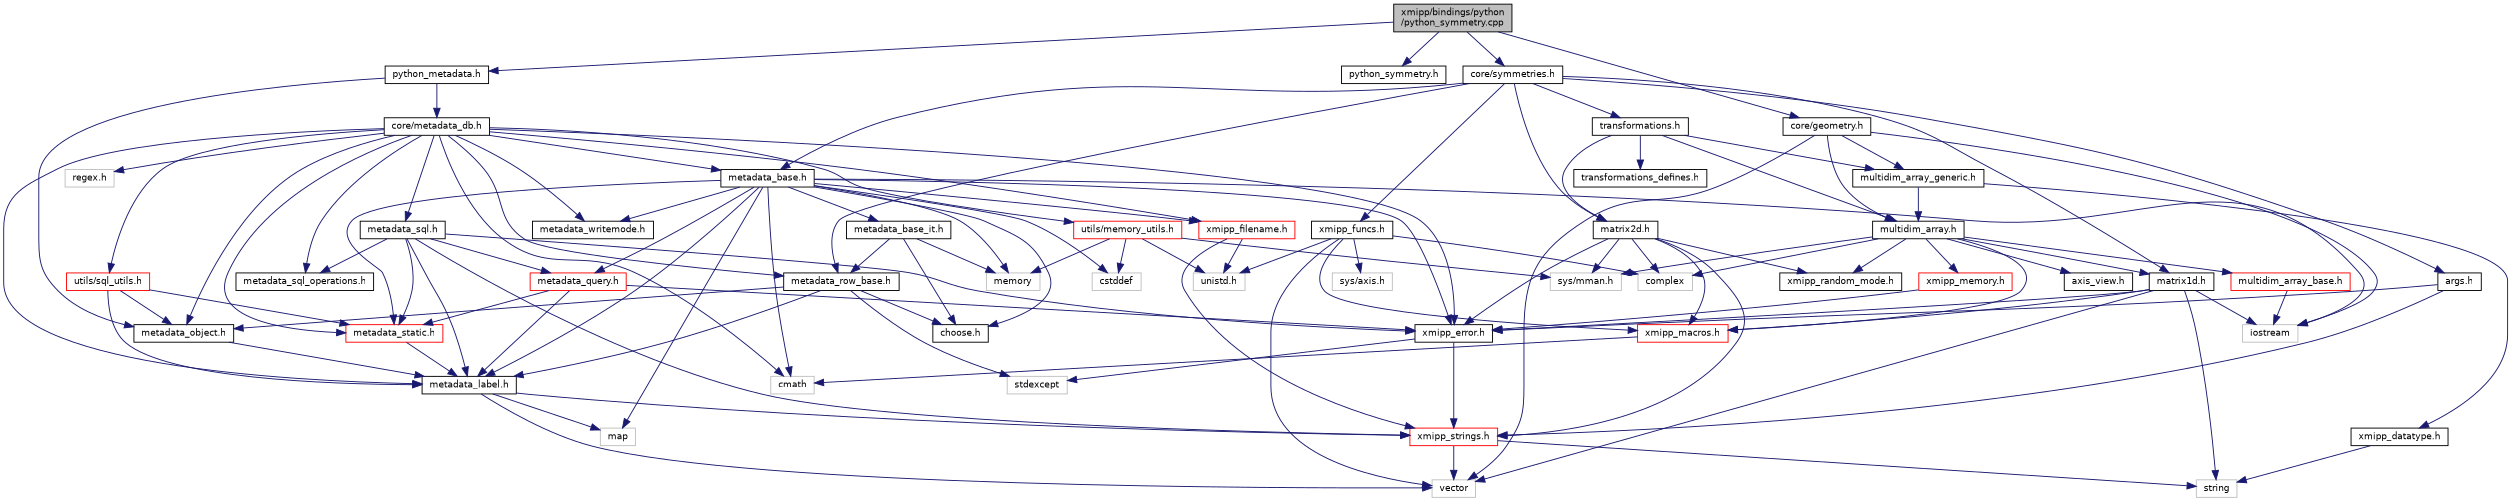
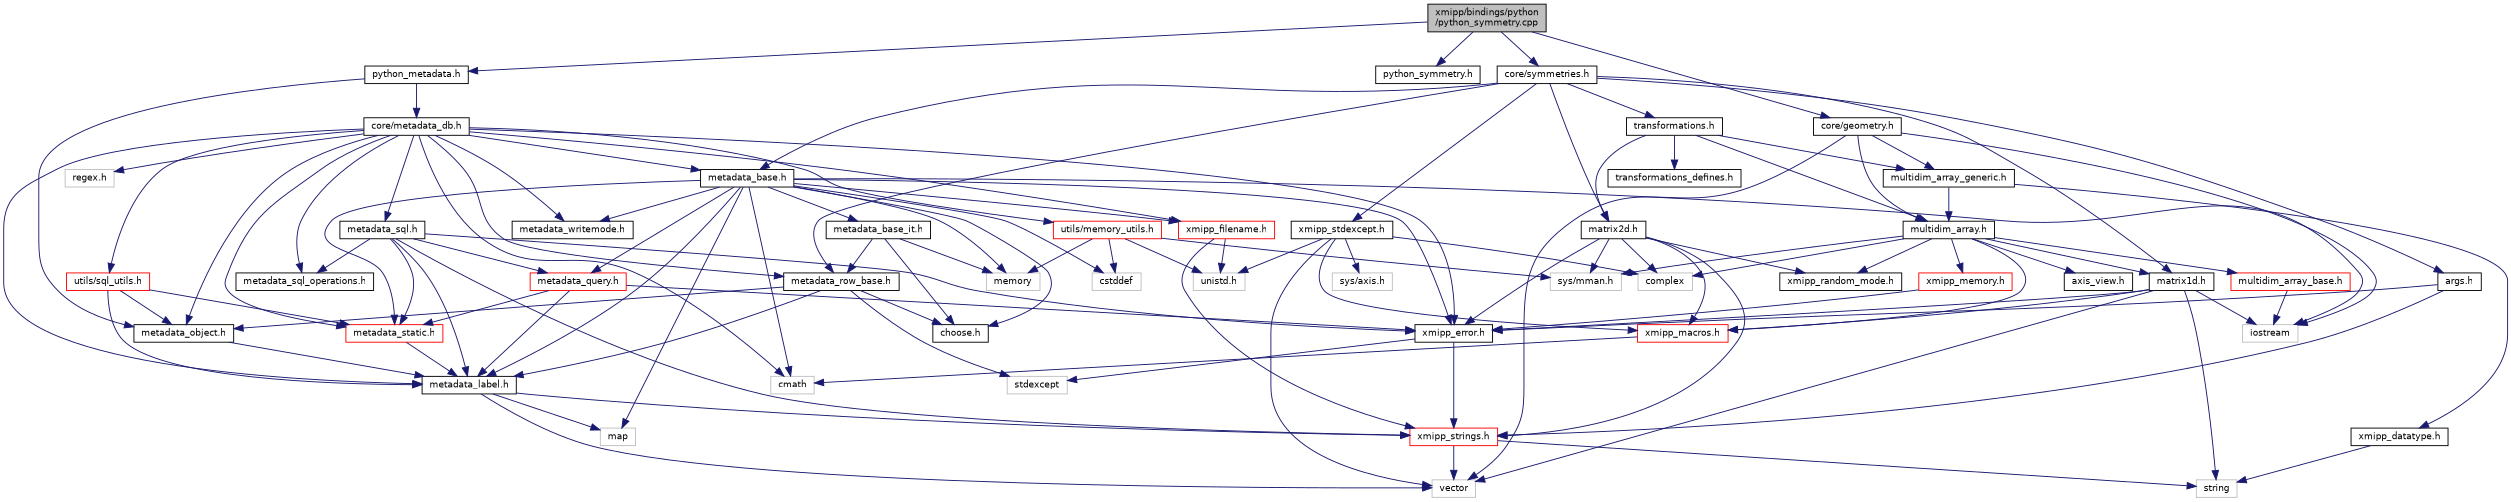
(1352, 230) -> (1342, 230)
